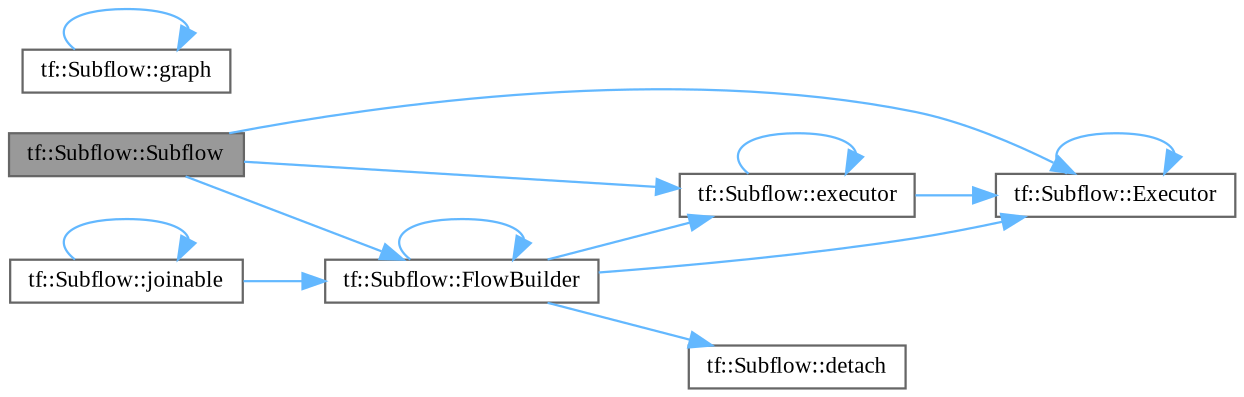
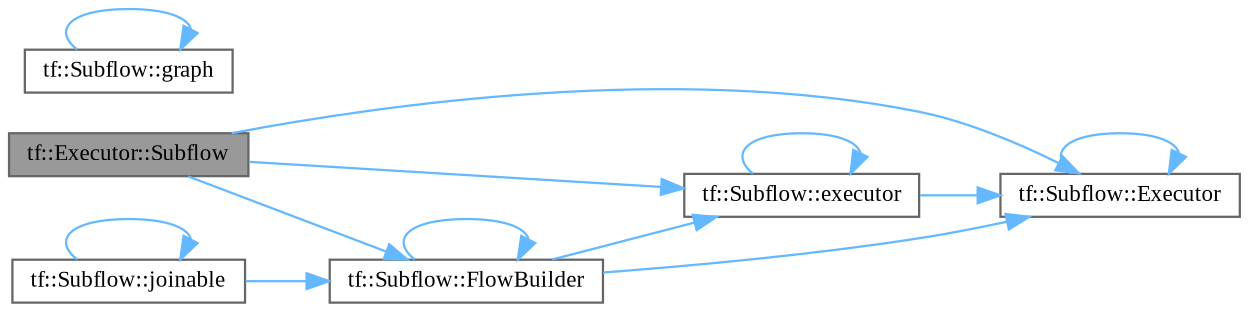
(126, 155) -> (129, 155)
(797, 367) -> none
